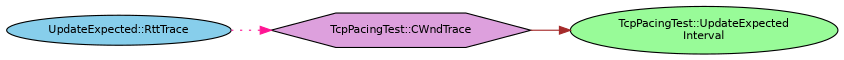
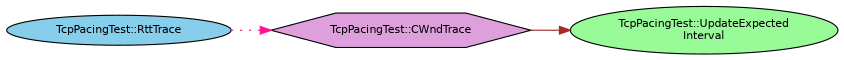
(119, 30) -> (119, 30)
